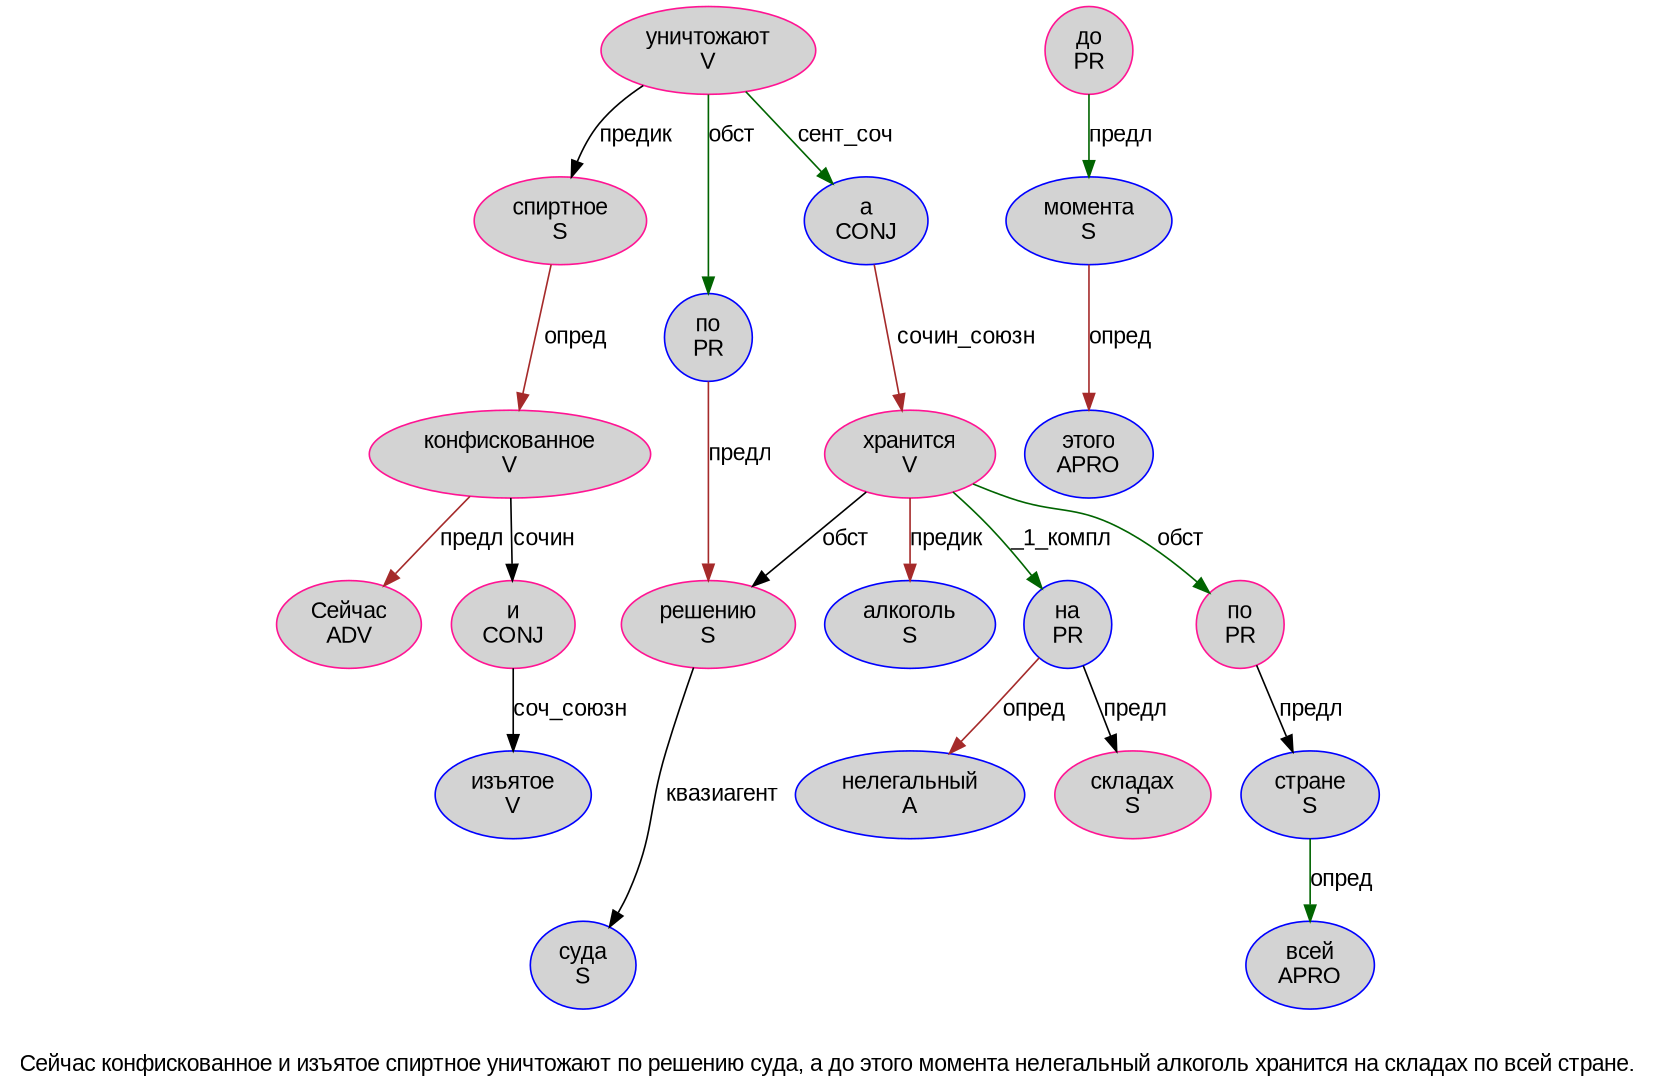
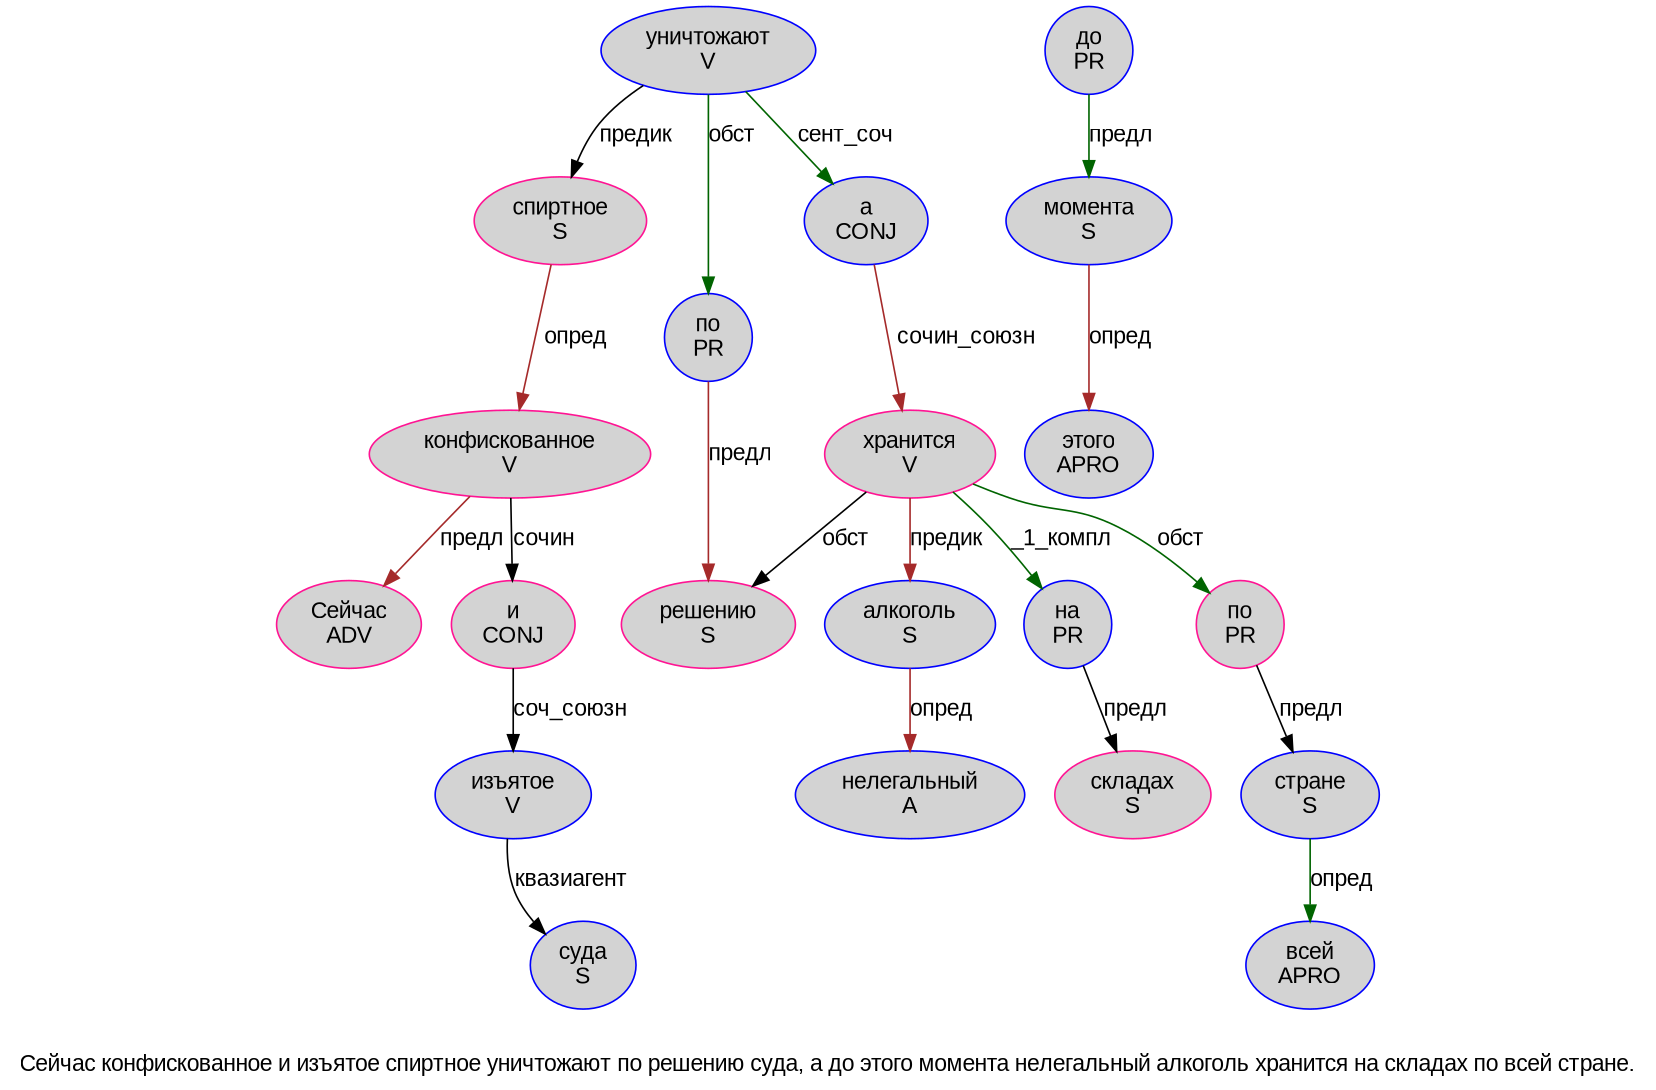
(708, 50) -> (708, 50)
(1089, 50) -> (1089, 50)
(1000, 700) -> (910, 701)
(656, 791) -> (512, 883)
